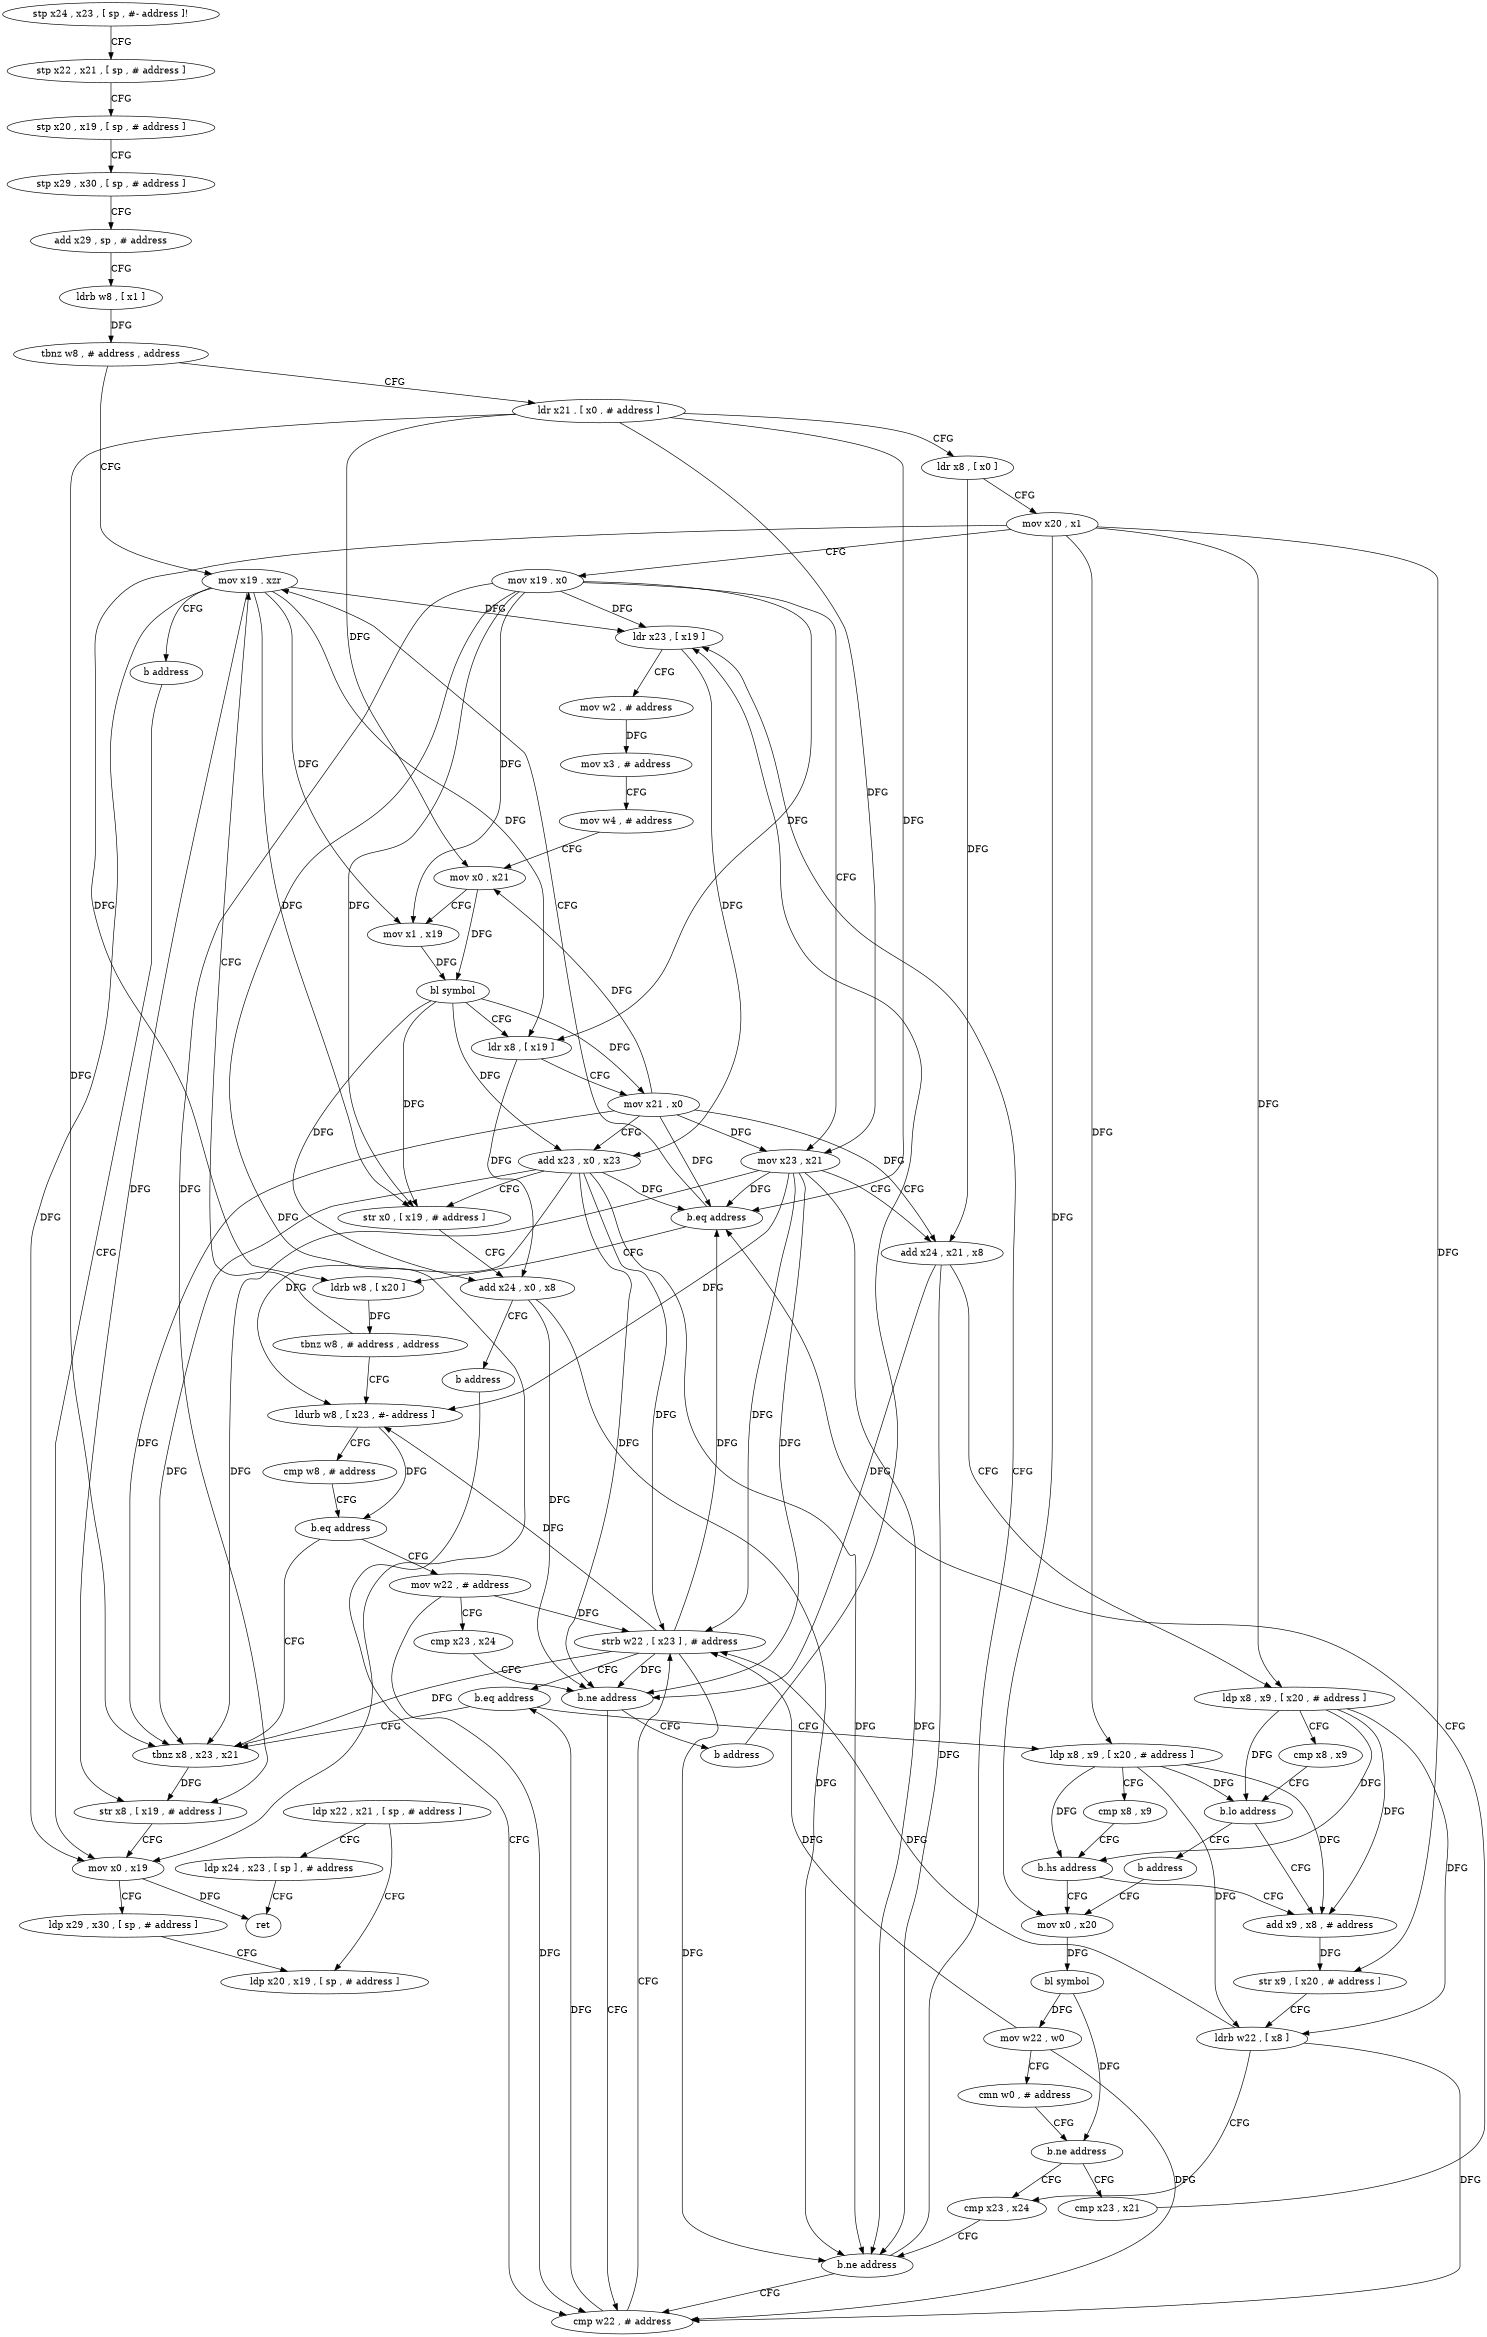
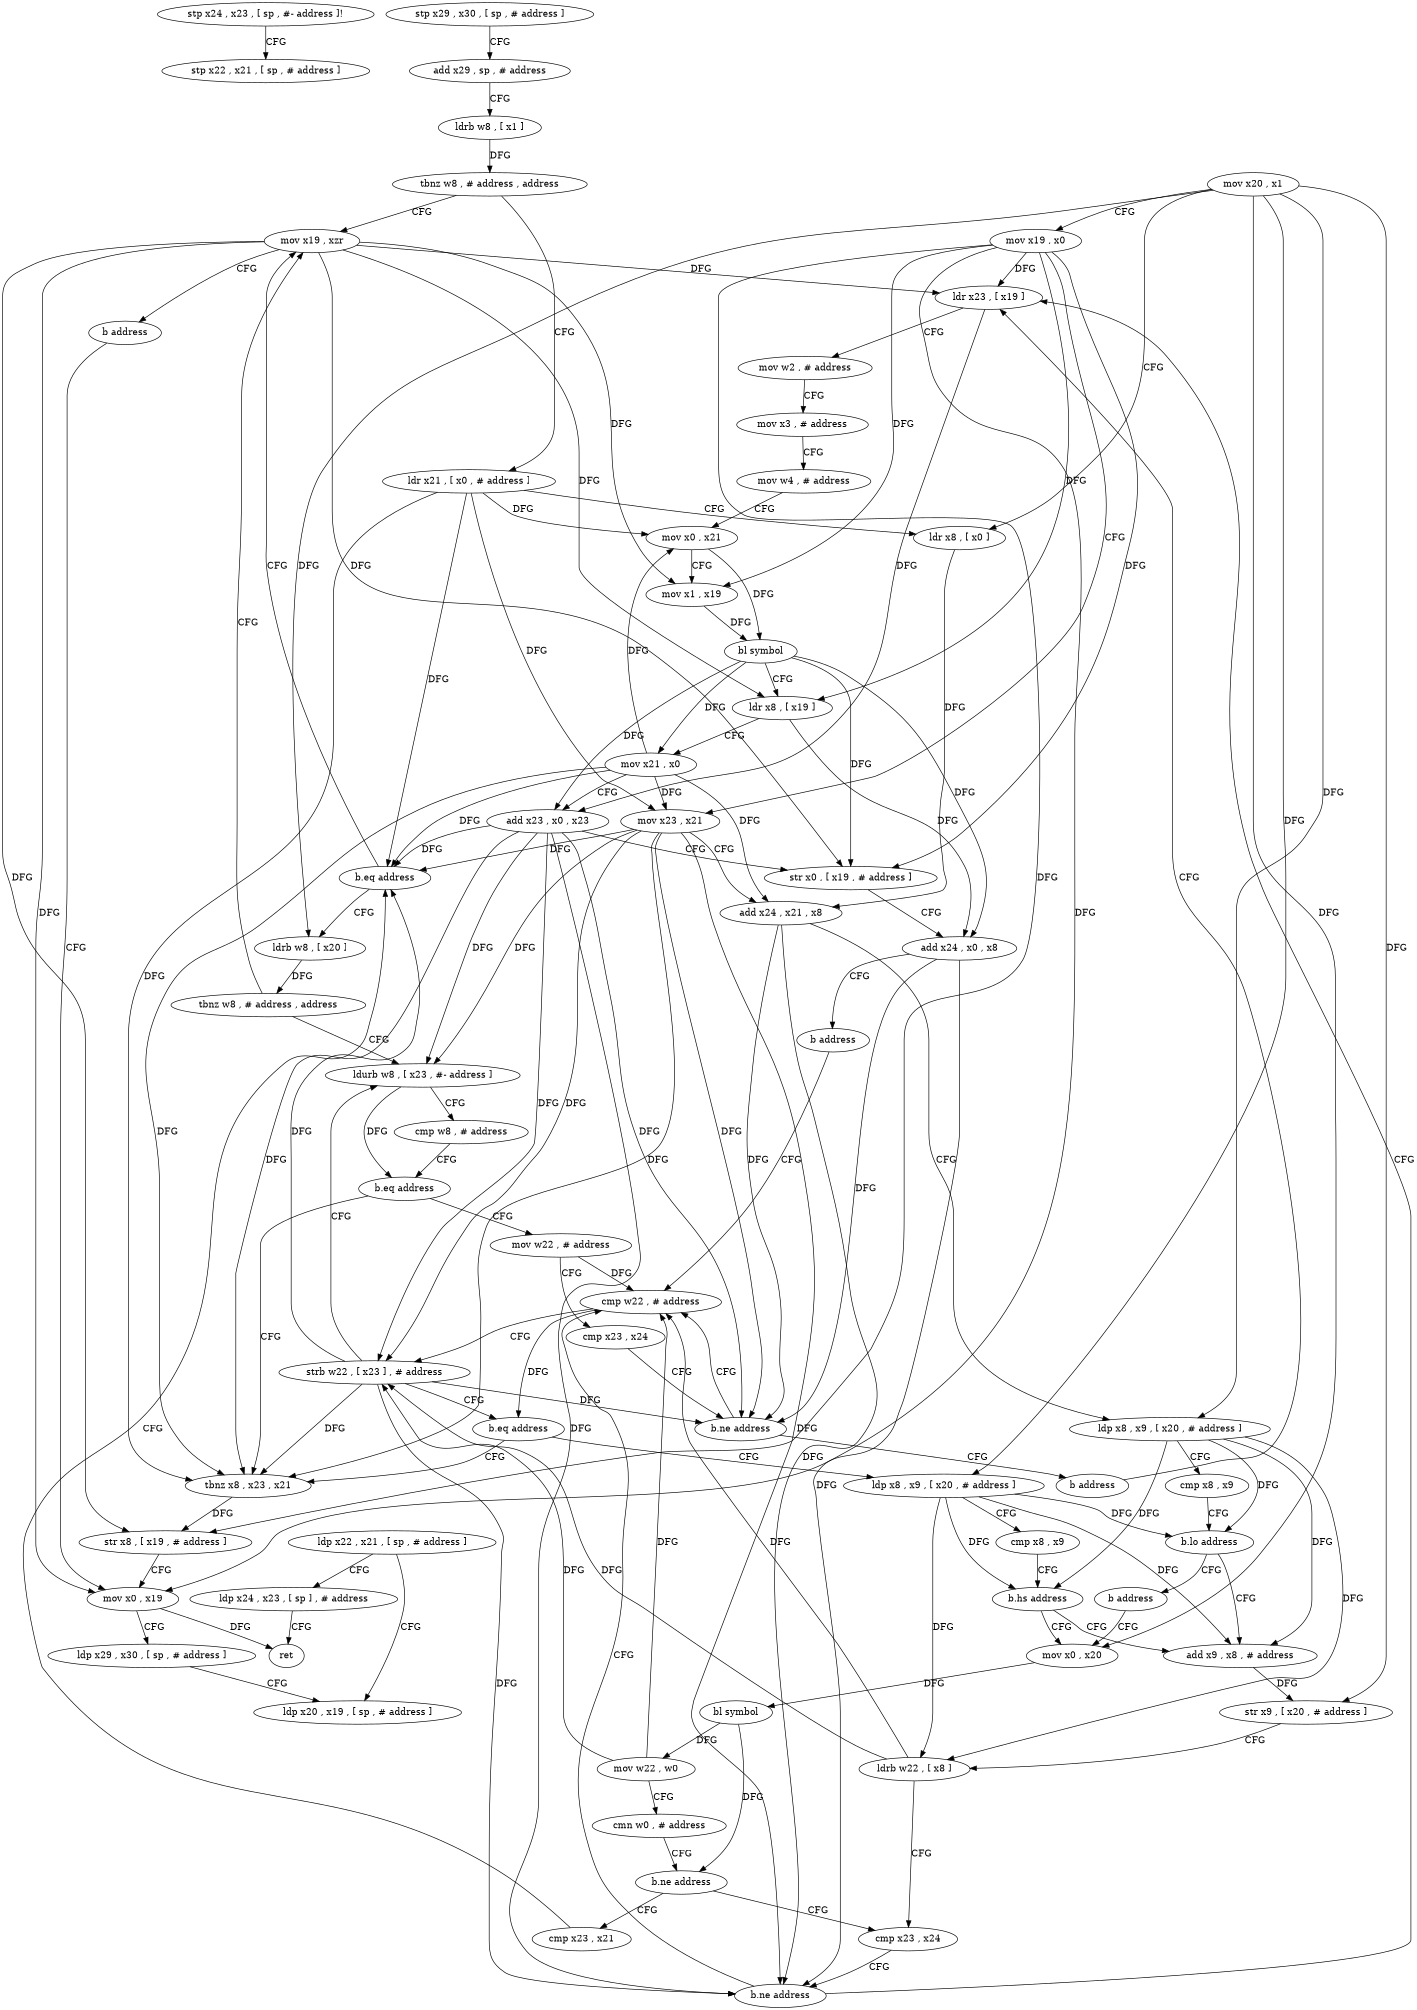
(111, 128) -> none
(1007, 494) -> (1142, 371)
(637, 736) -> (814, 396)
(554, 1529) -> (341, 1217)
(558, 1613) -> none
